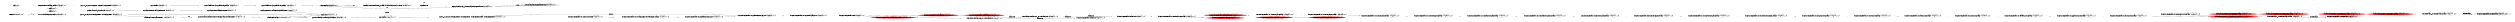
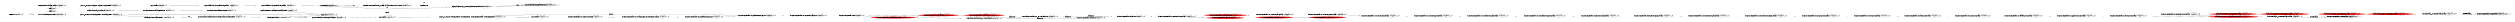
(16, 6) -> none
none -> (540, 17)
